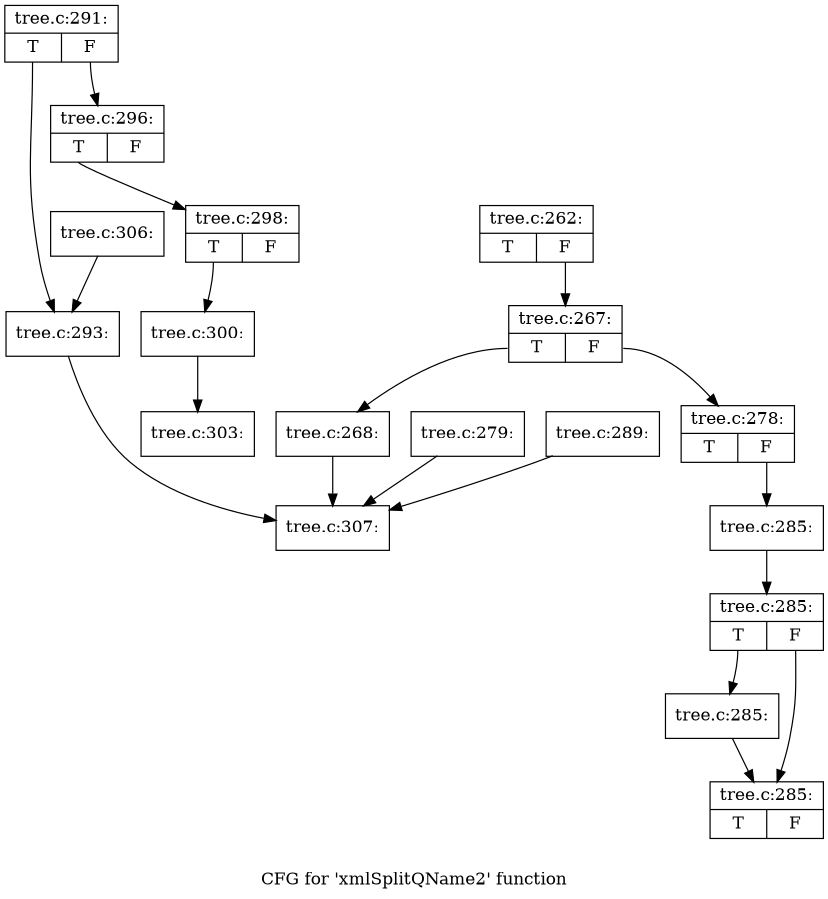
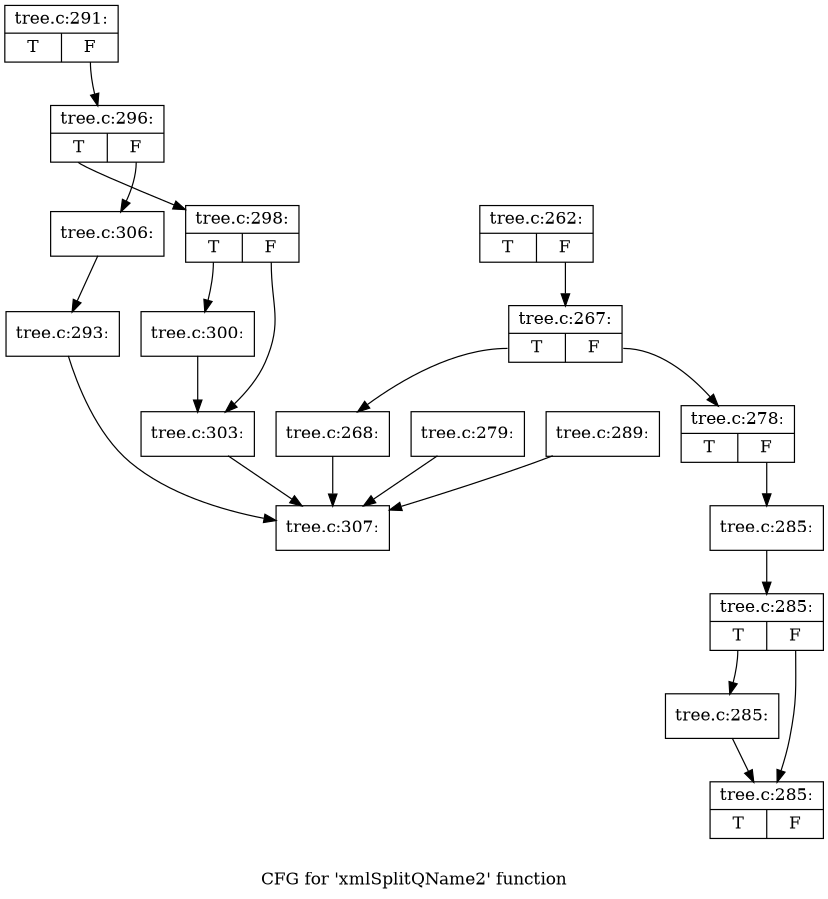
none -> (134, 180)
(31, 182) -> none
none -> (273, 339)
none -> (260, 477)
